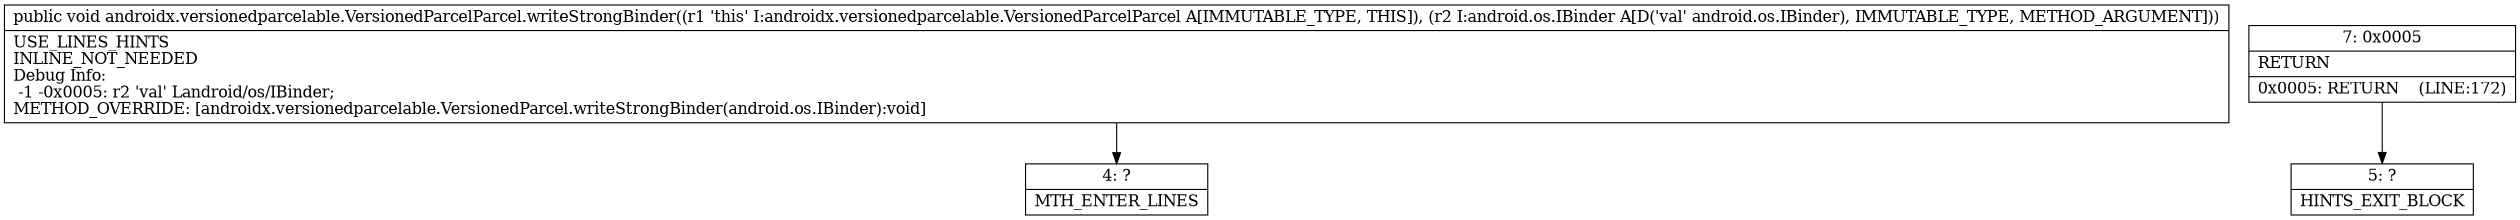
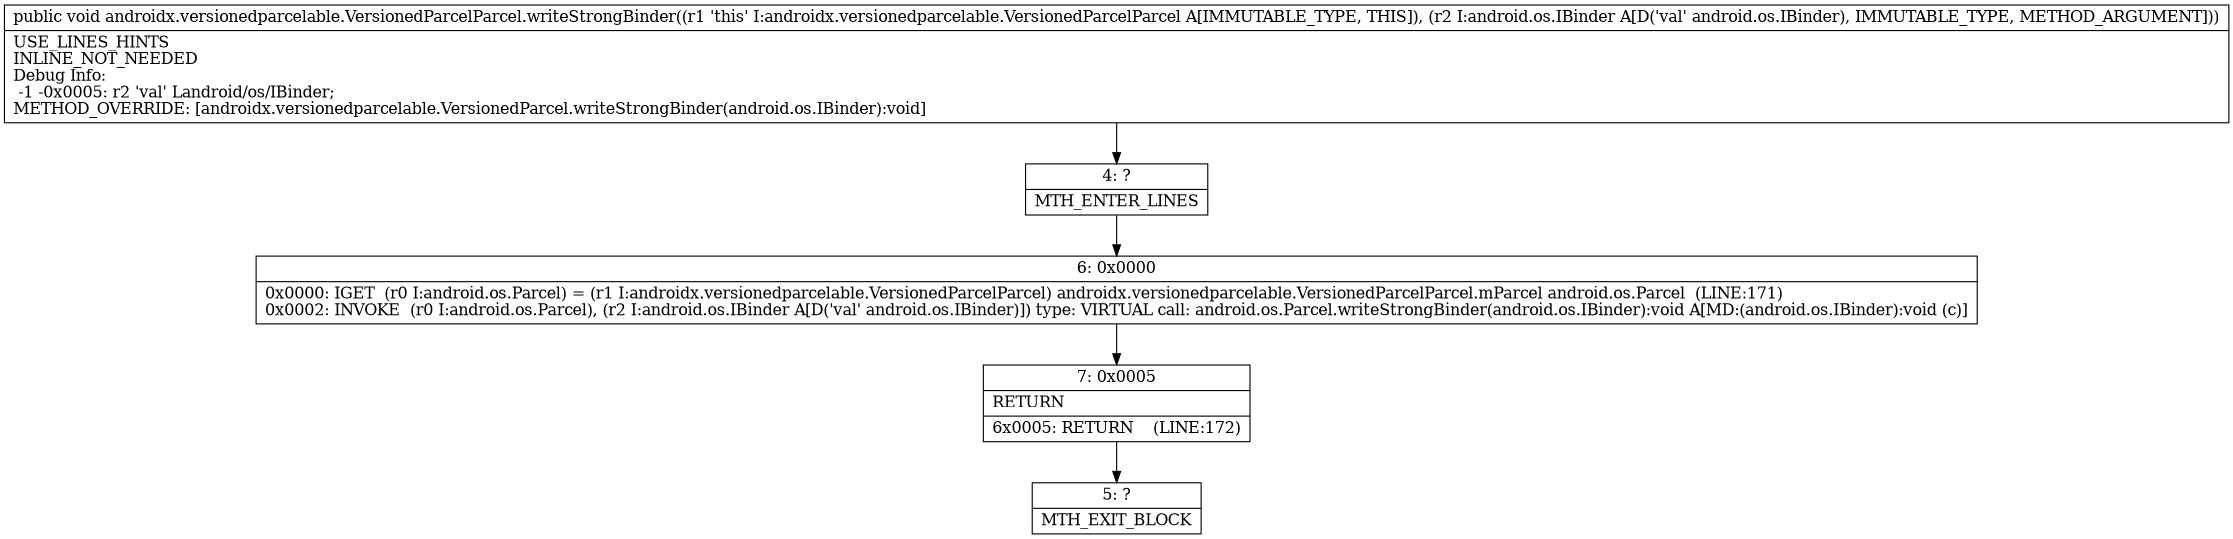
(2382, 89) -> (1117, 428)
(2382, 202) -> (1117, 521)
none -> (1117, 290)
